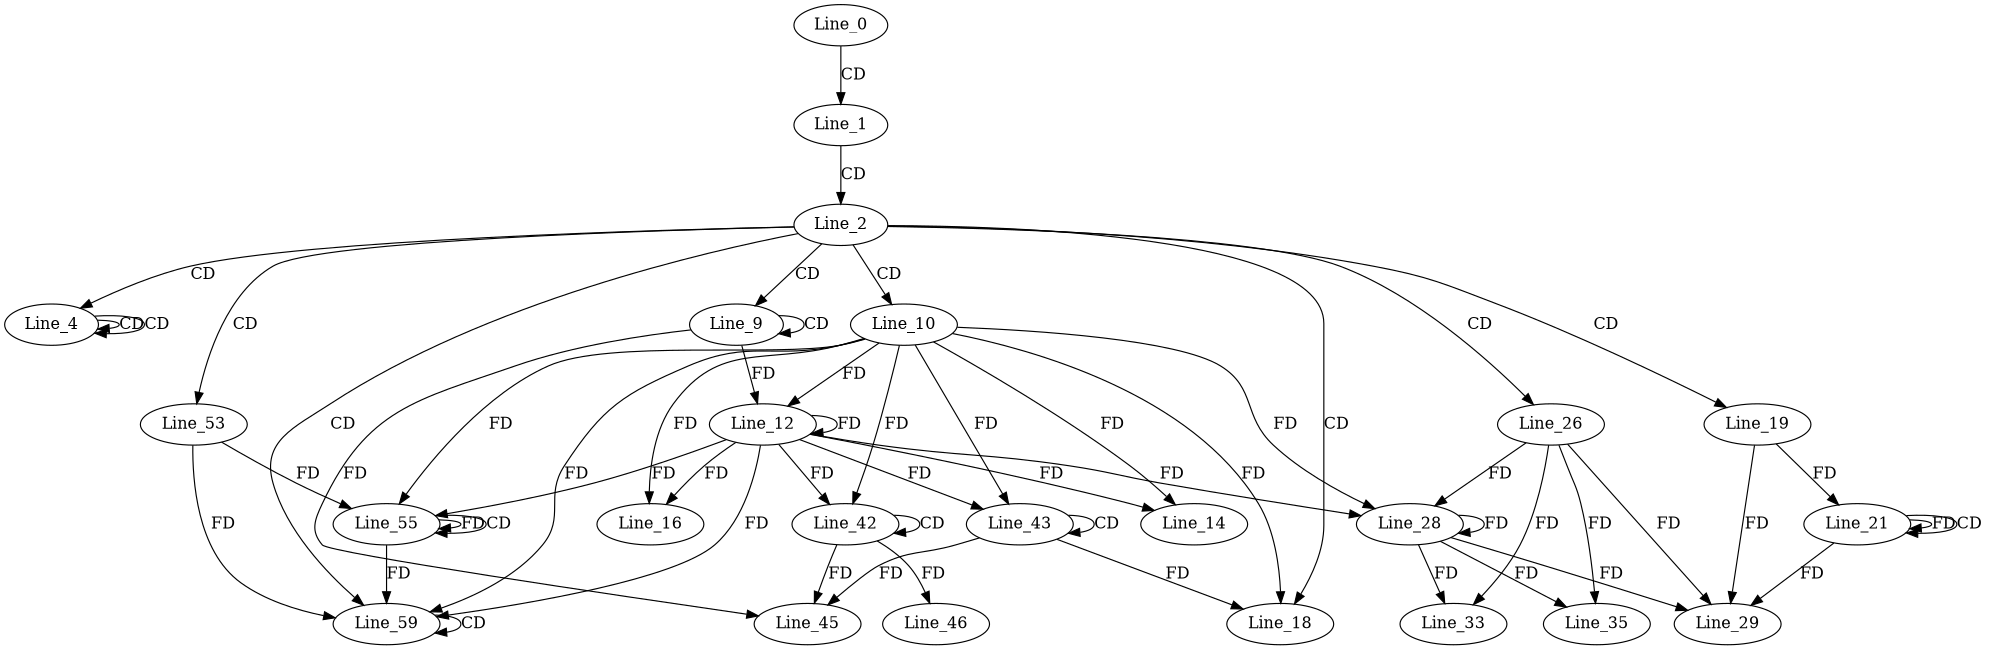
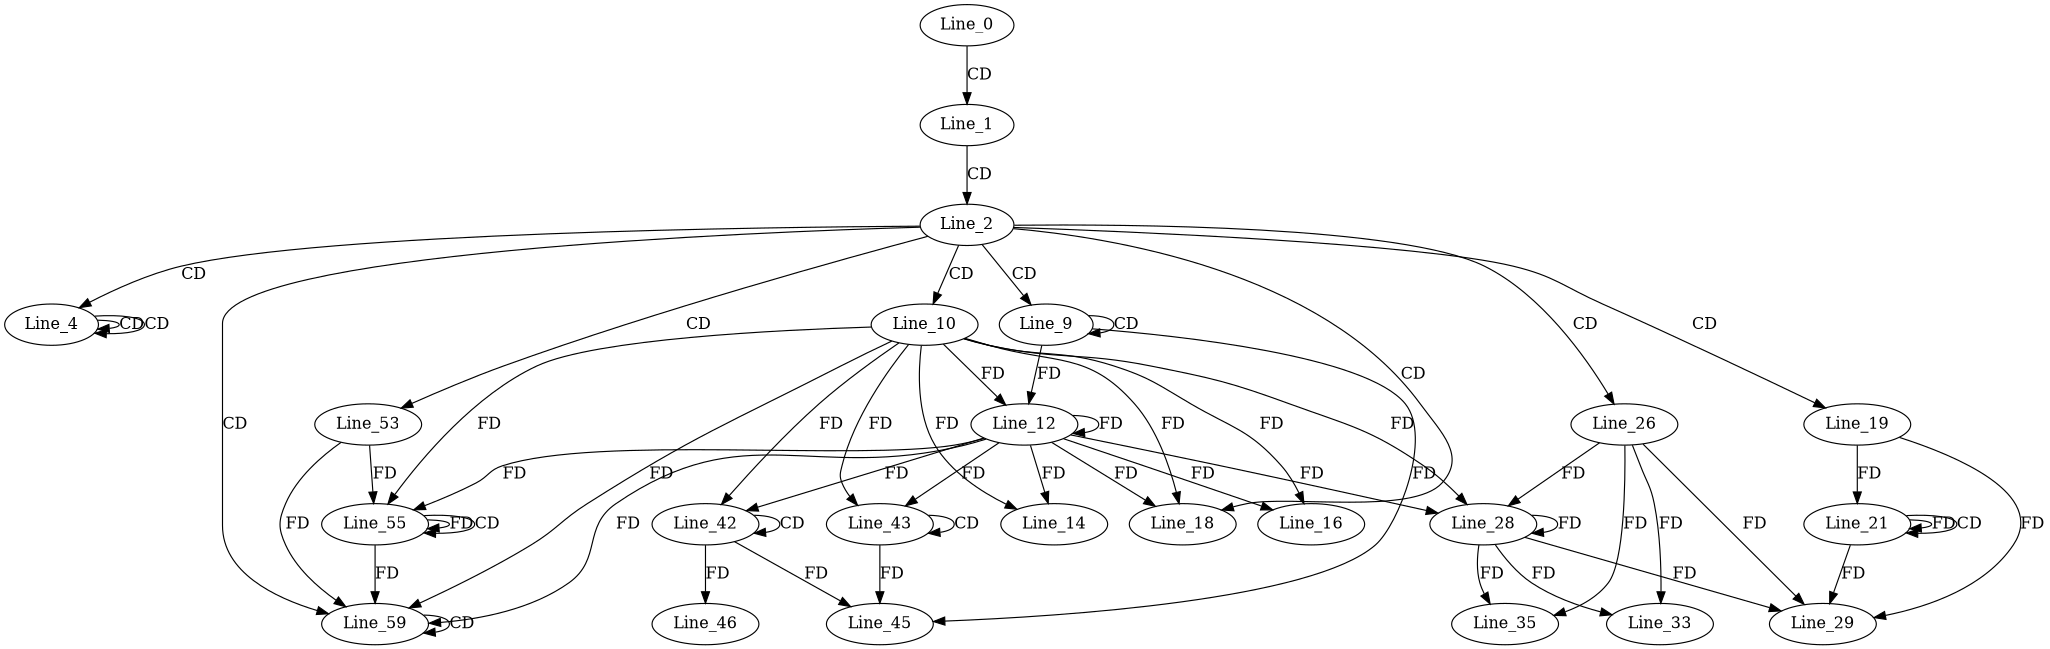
(1145, 572) -> (1098, 471)
